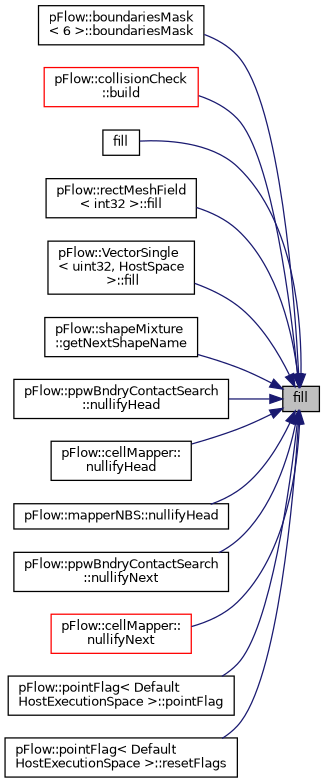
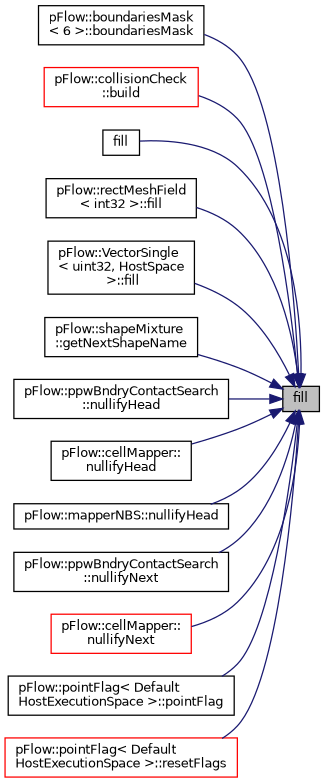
(121, 758) -> (121, 758)
